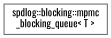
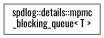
(56, 19) -> (52, 19)
